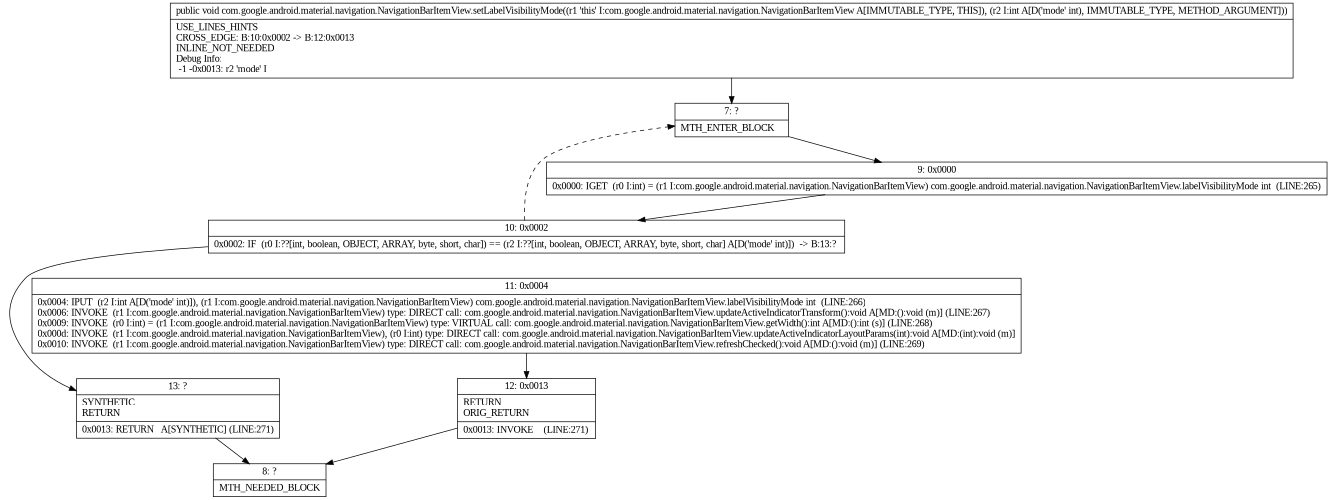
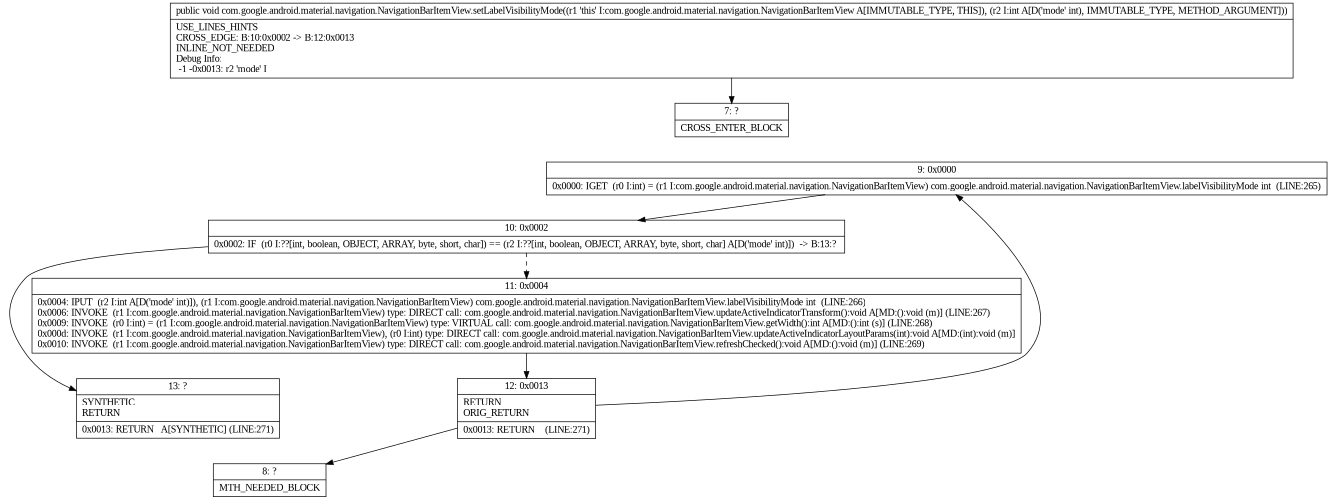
(727, 128) -> (732, 128)
(572, 146) -> (527, 262)
(832, 149) -> (905, 383)
(526, 430) -> (527, 430)
(230, 449) -> none
